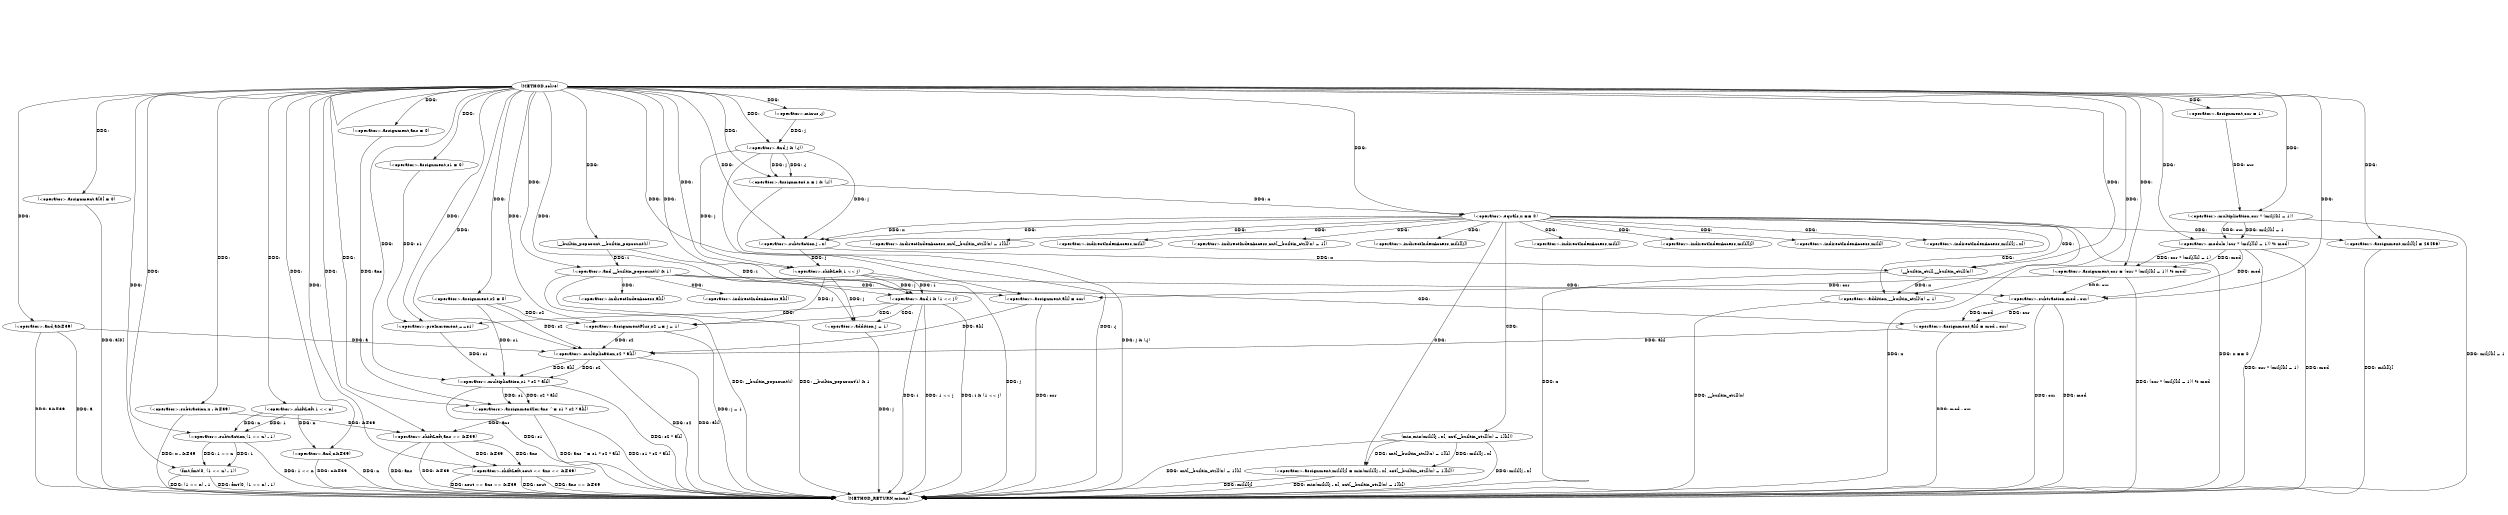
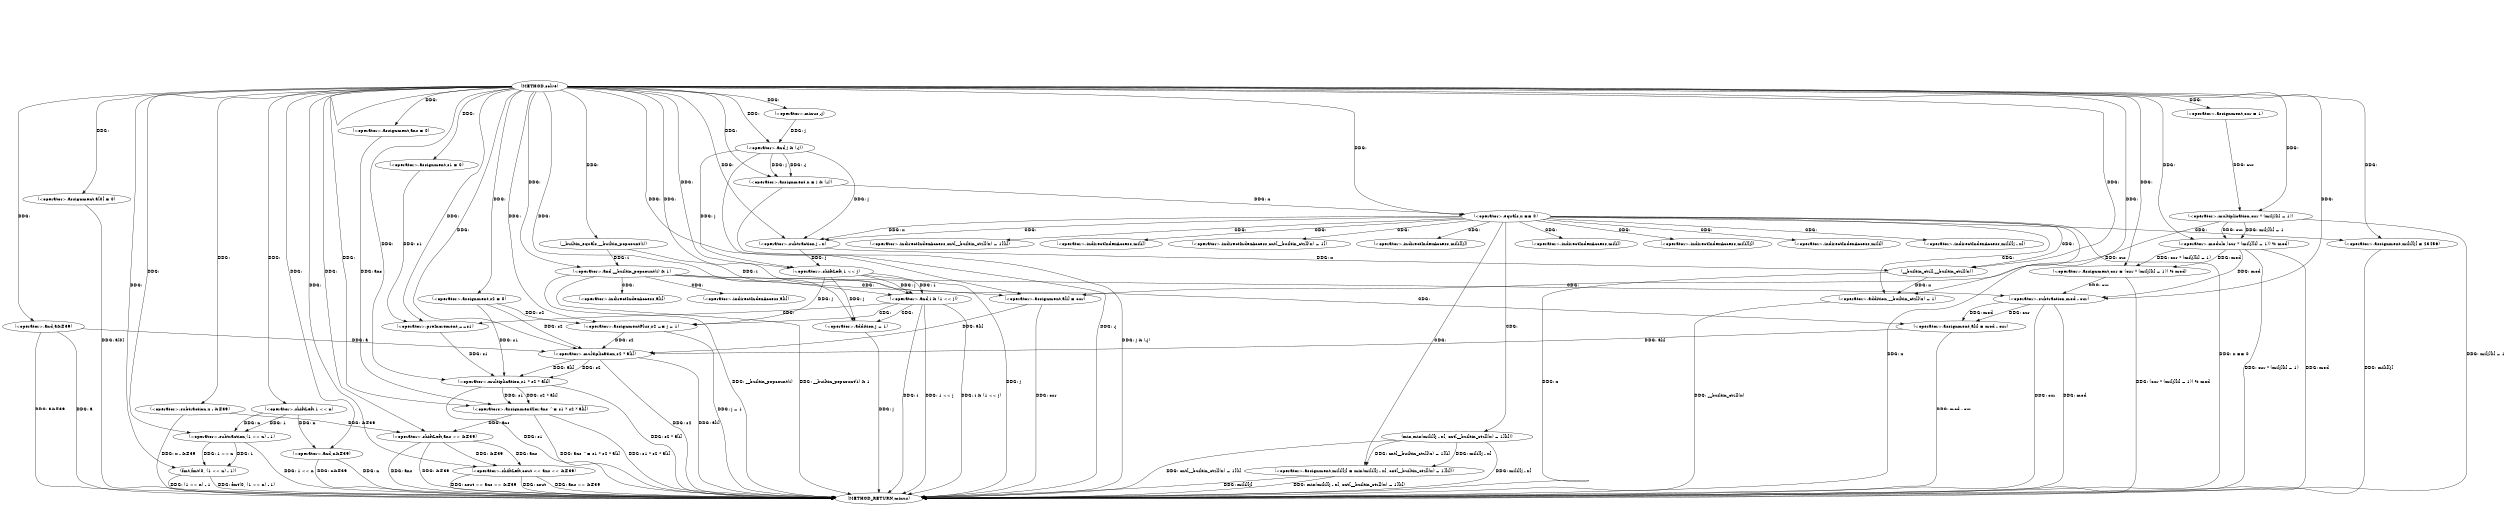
(603, 244) -> (603, 244)
(1674, 286) -> (1685, 283)
